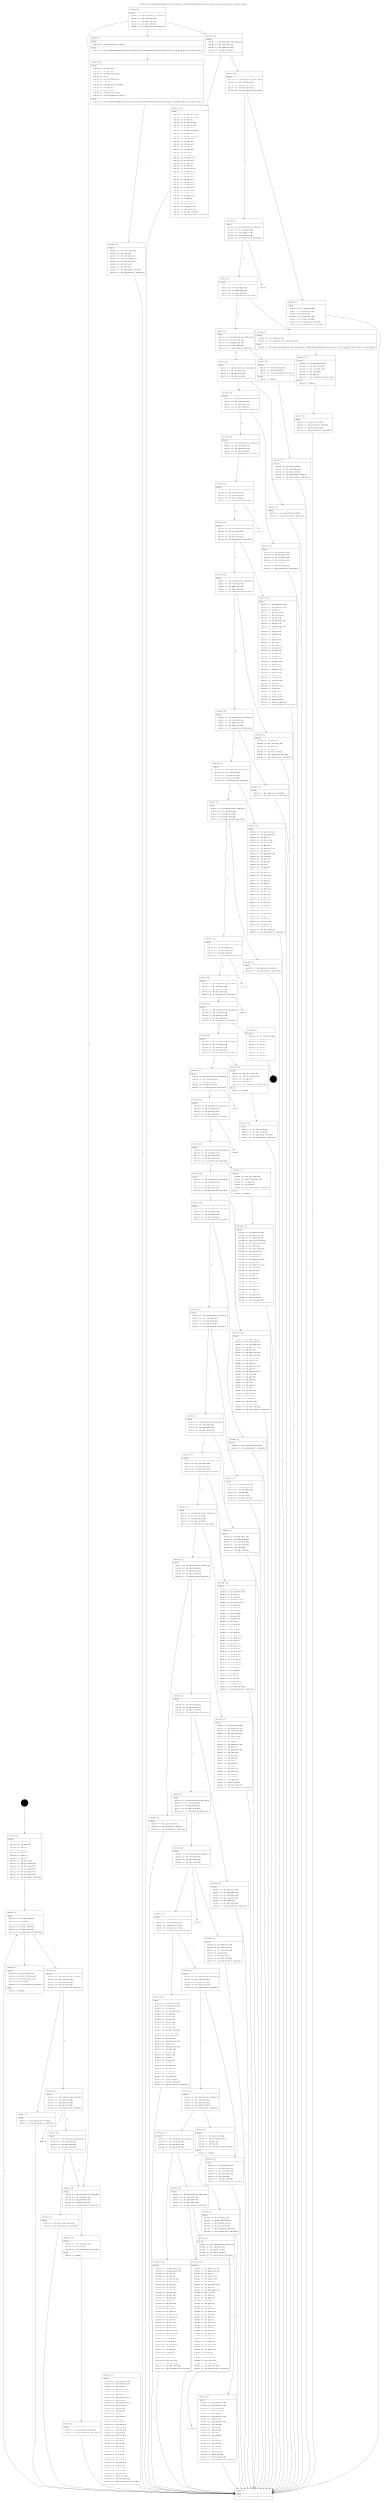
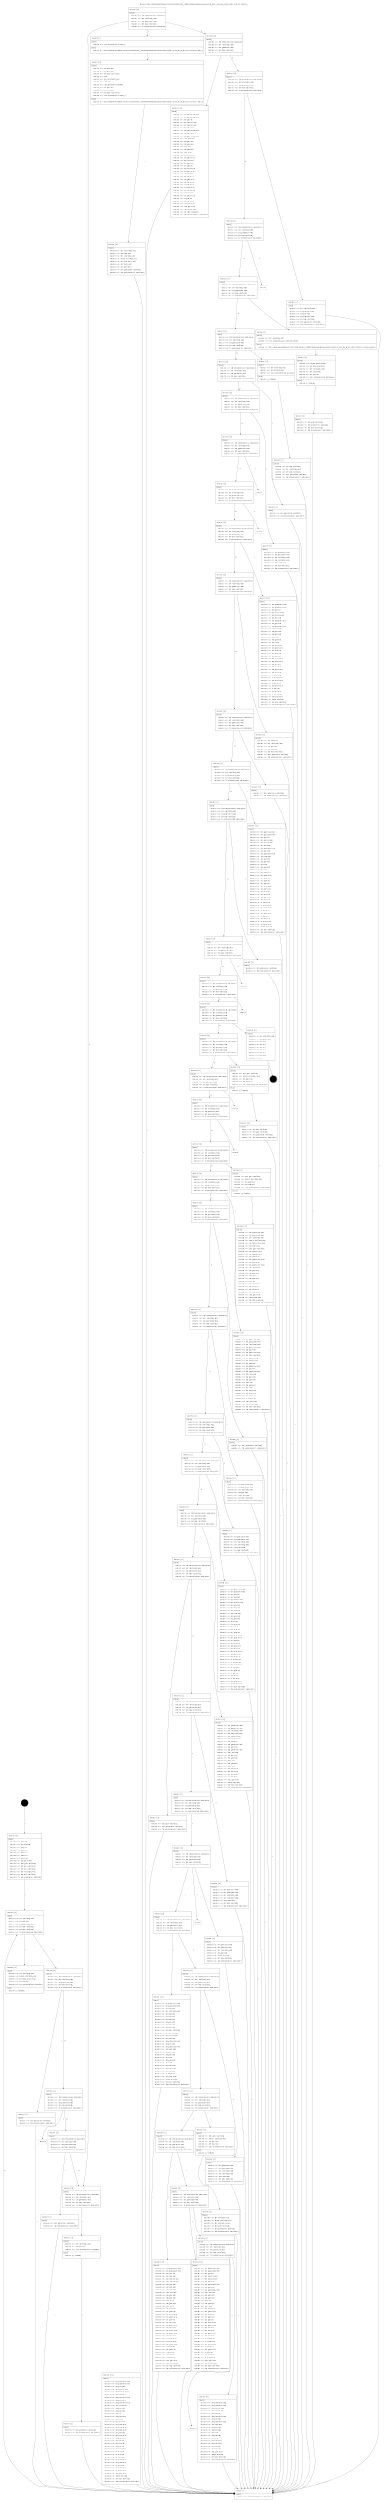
none -> (259, 492)
